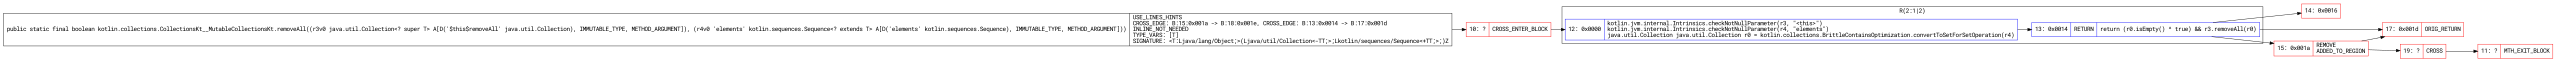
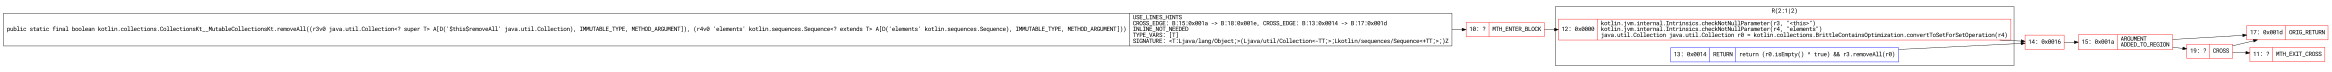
(1520, 29) -> (1517, 29)
(1791, 30) -> (1785, 30)
(2023, 30) -> (2010, 41)
(2319, 30) -> (2243, 43)
(2241, 40) -> (2069, 42)
(2326, 45) -> (2134, 39)
(2527, 51) -> (2299, 54)
